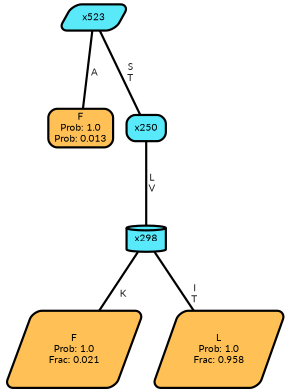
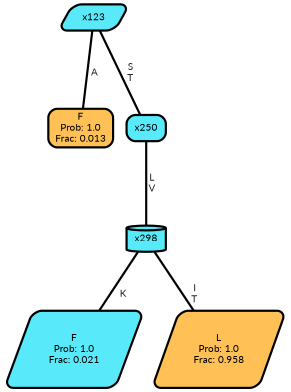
(94, 17) -> (94, 17)
(81, 128) -> (81, 128)
(74, 349) -> (74, 349)
